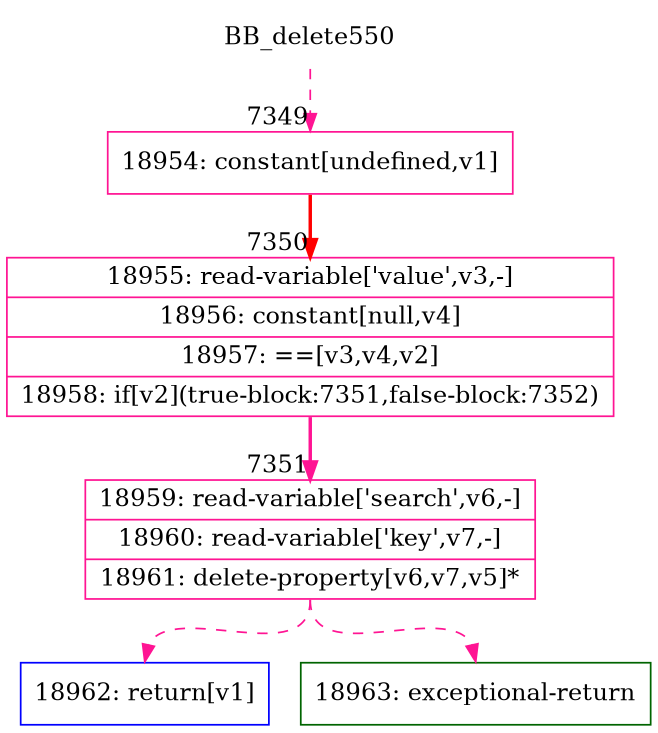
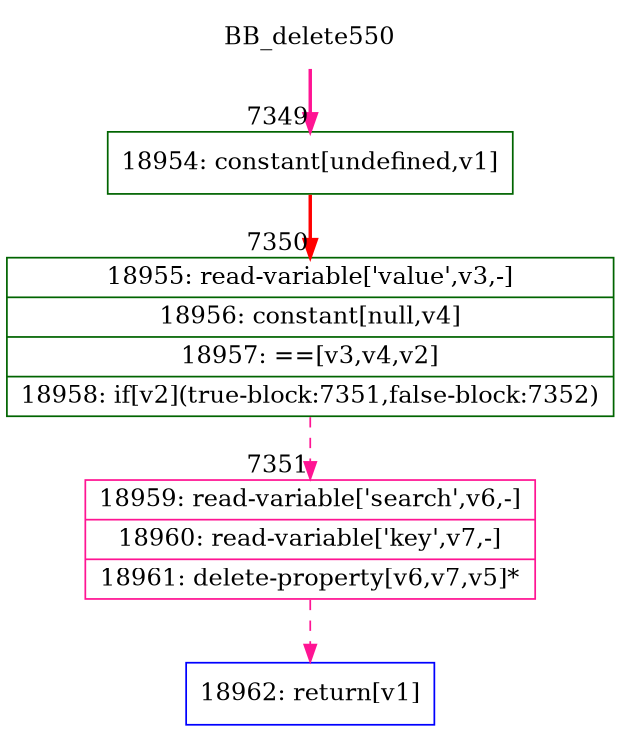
(310, 91) -> (310, 91)
(310, 163) -> (310, 163)
(310, 337) -> (310, 337)
(310, 439) -> (310, 439)
(476, 694) -> none
